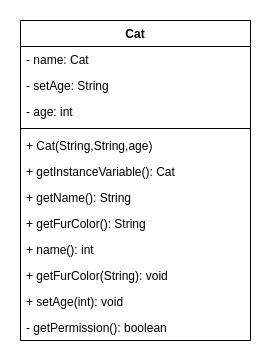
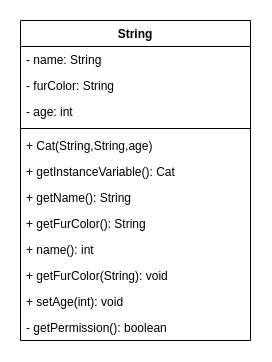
(135, 34) -> (135, 34)
(61, 60) -> (70, 60)
(77, 86) -> (82, 86)
